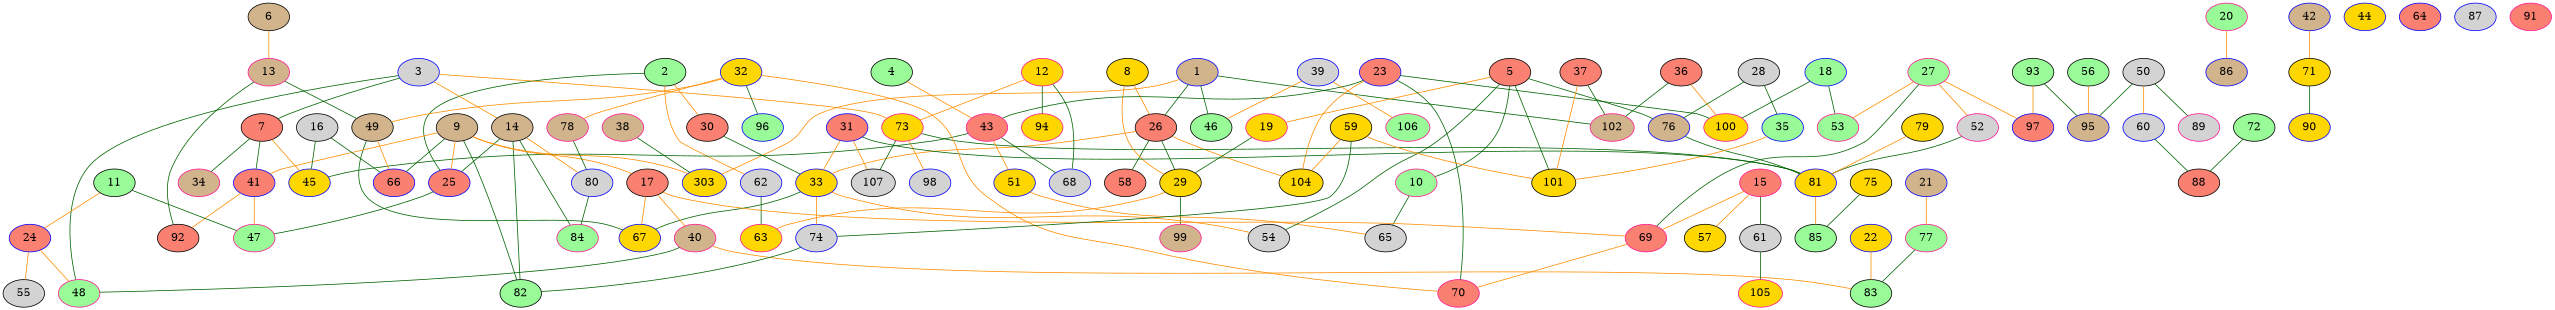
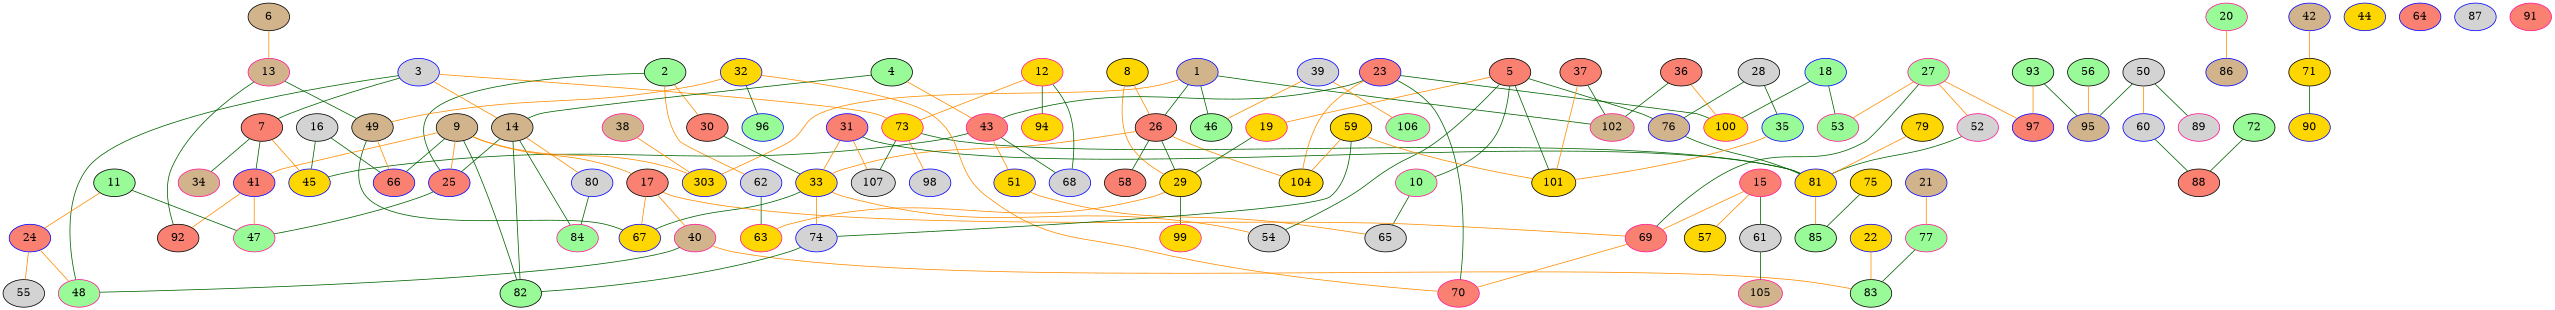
none -> (725, 91)
(568, 127) -> none
(657, 151) -> (657, 151)
(1181, 238) -> (1181, 238)
(1760, 293) -> (1760, 293)
